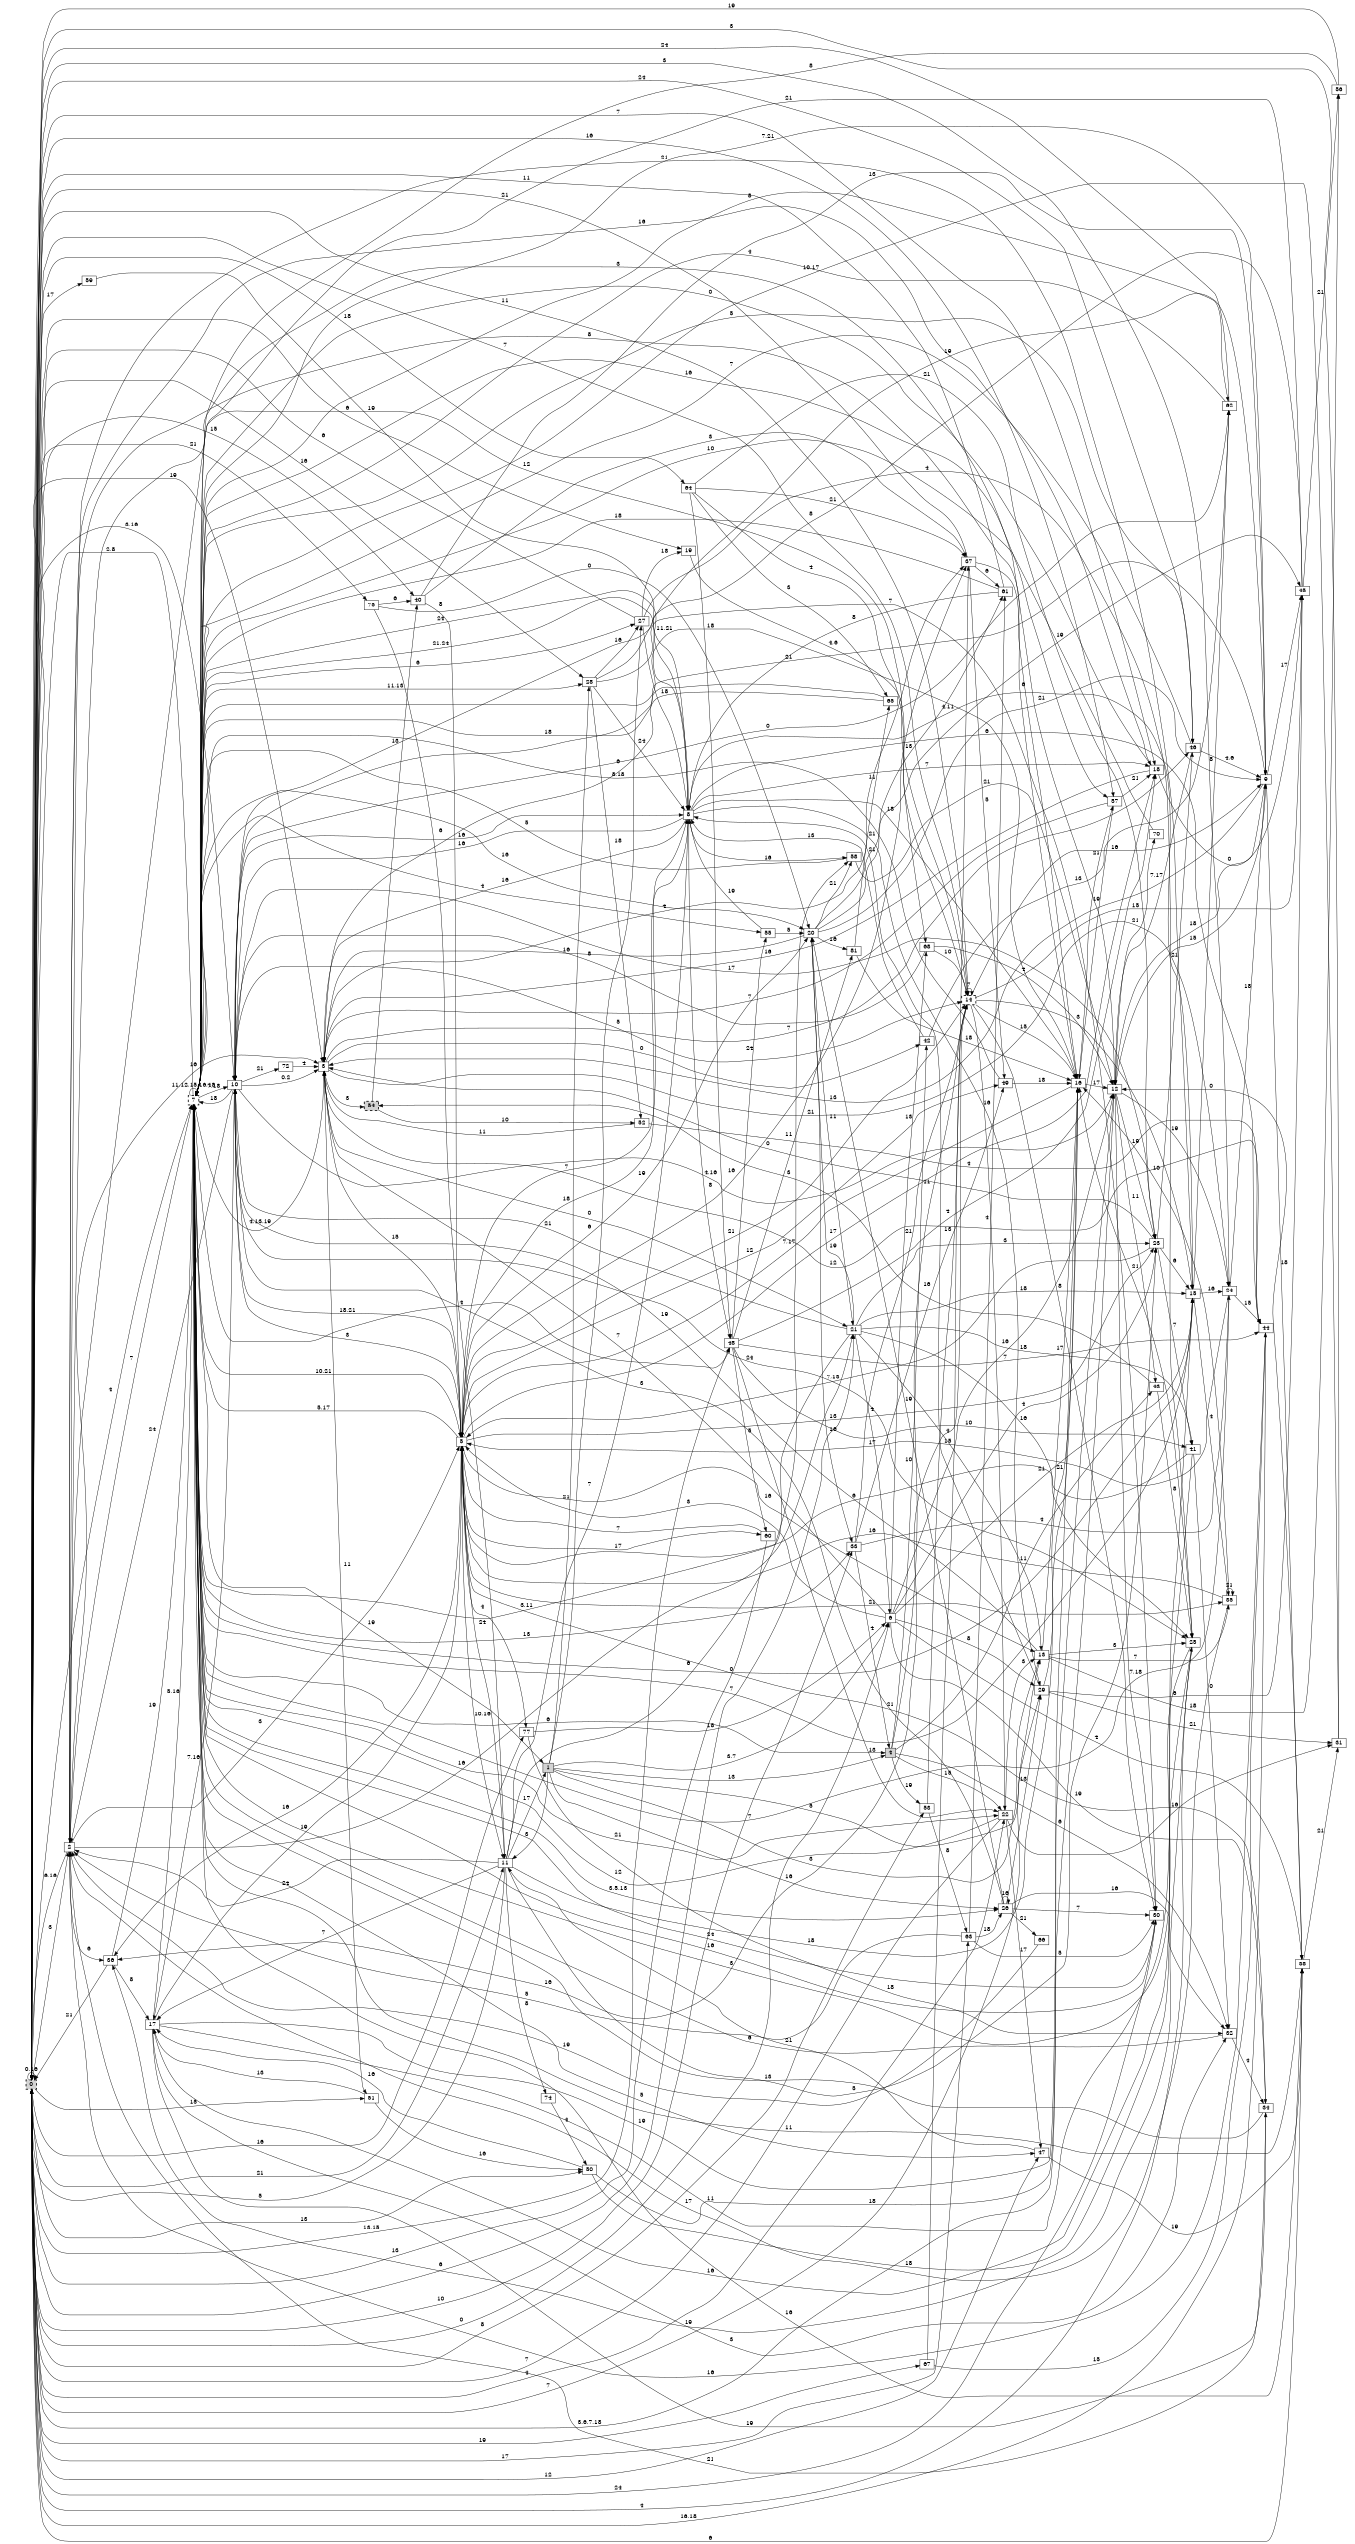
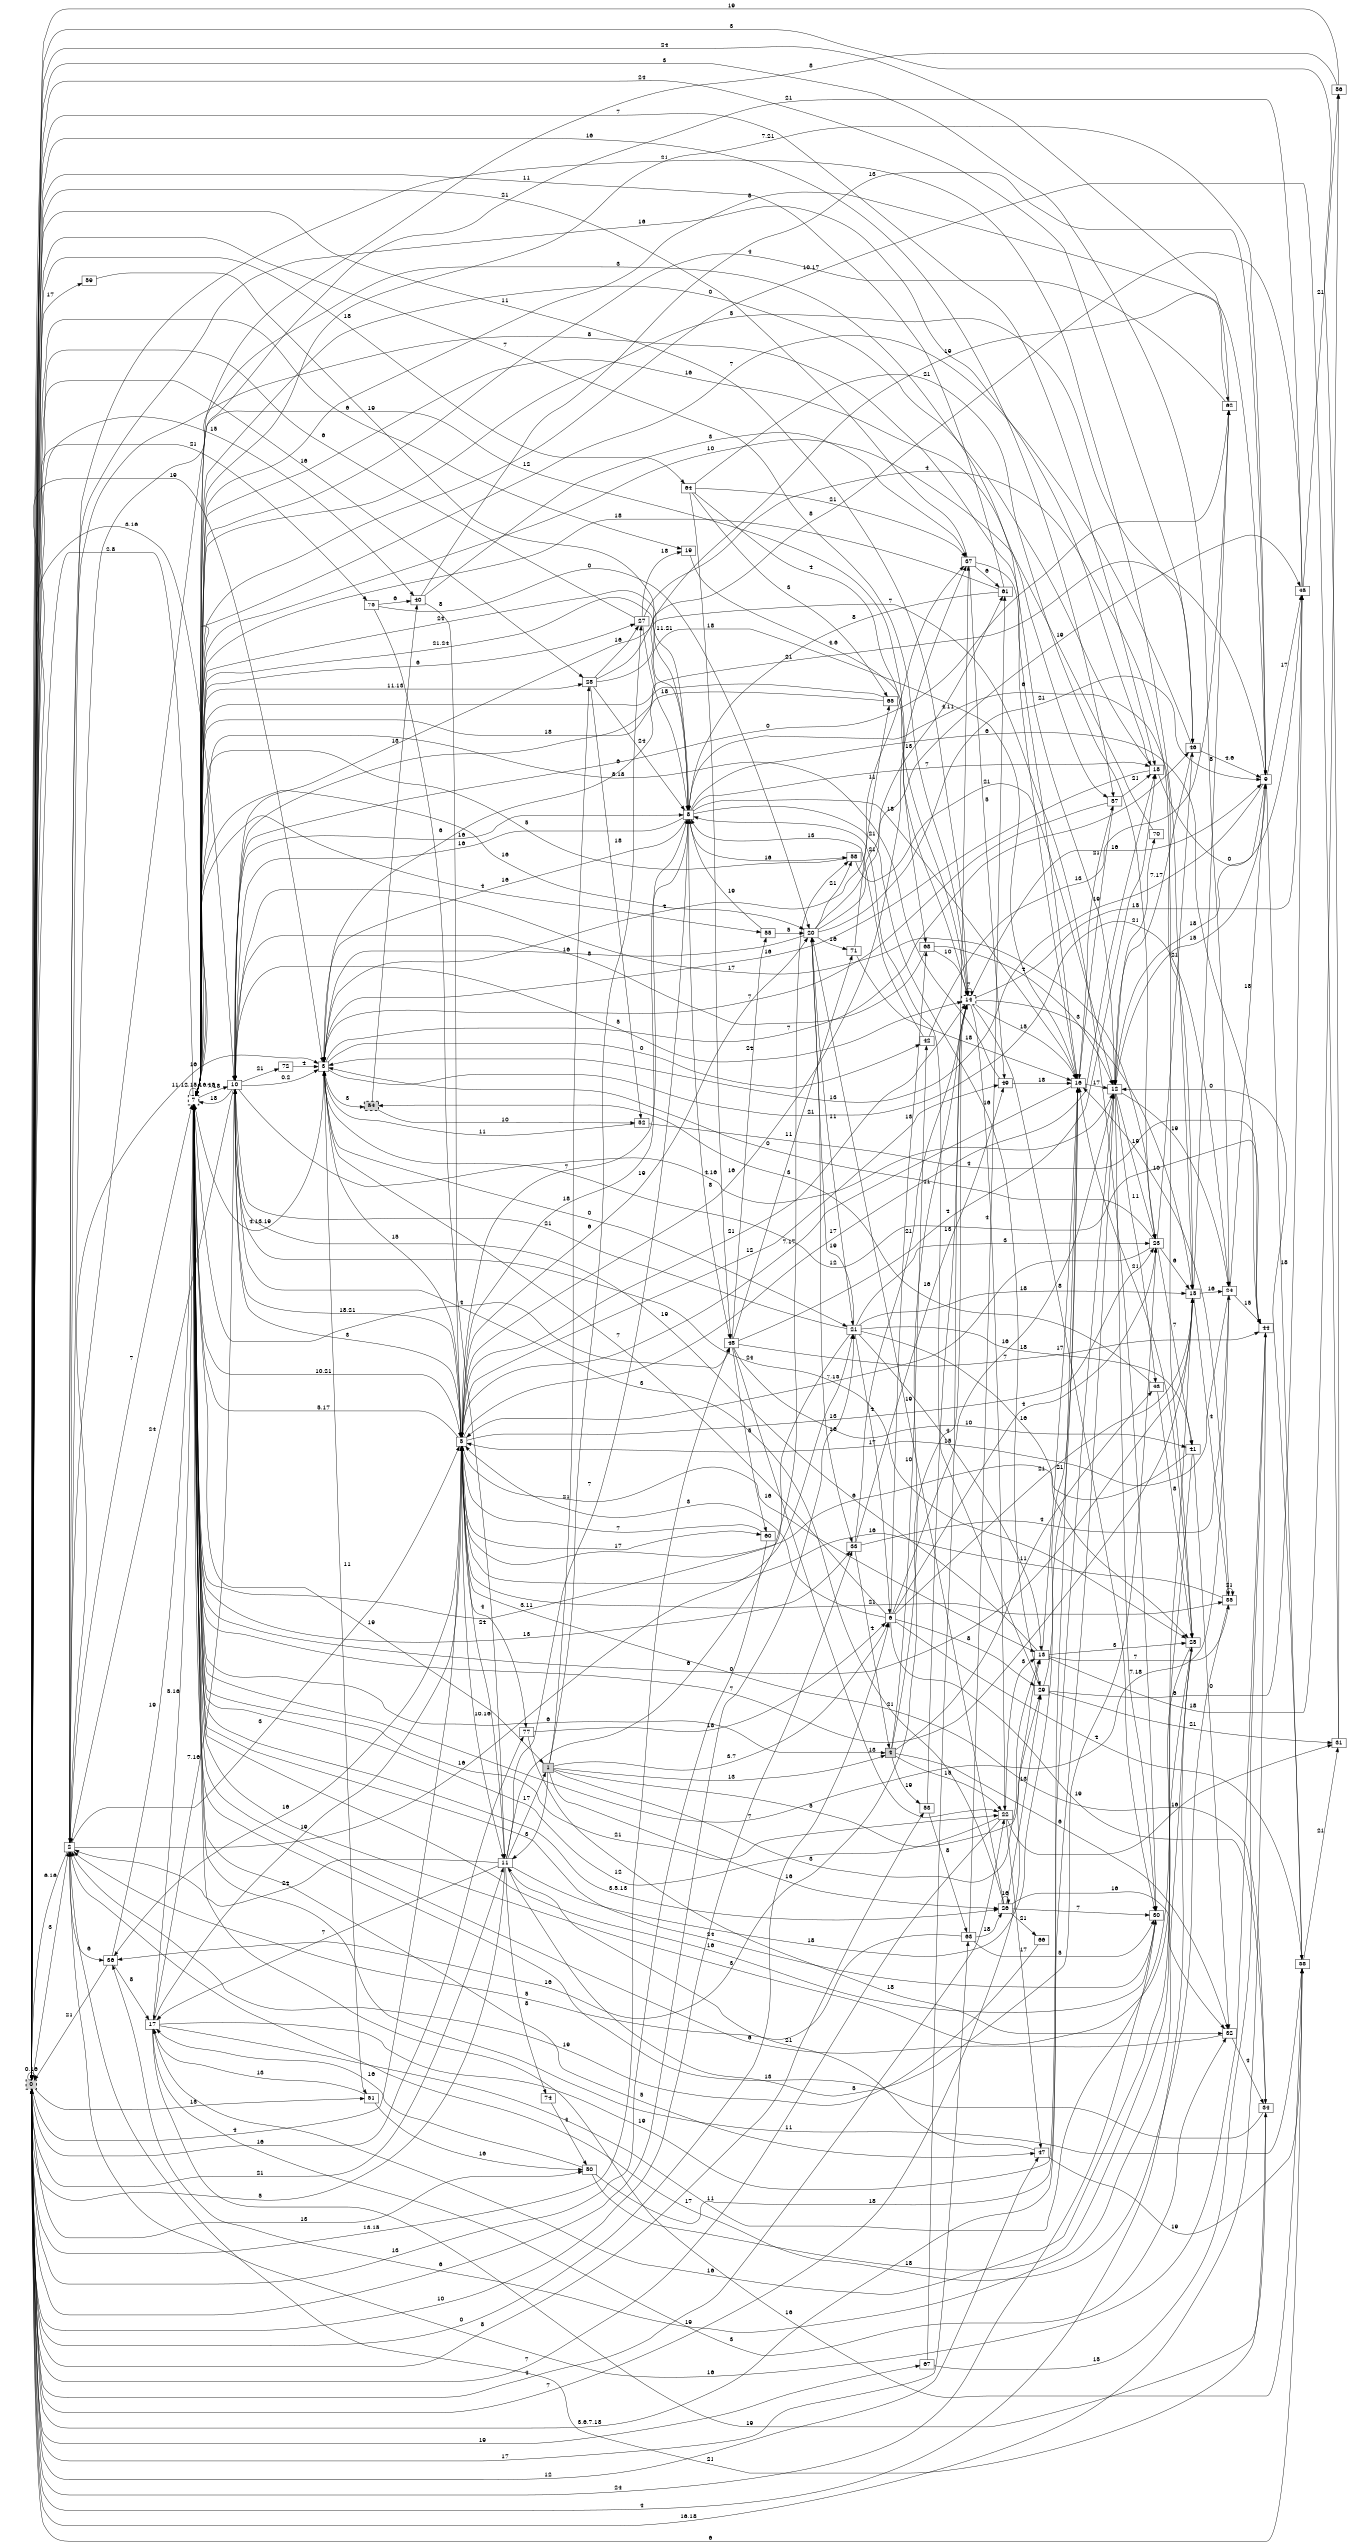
(854, 951) -> (854, 951)
(80, 1589) -> (406, 1969)
